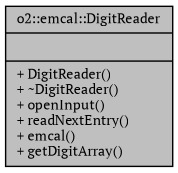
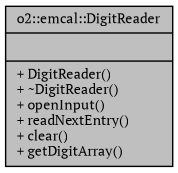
(47, 136) -> (43, 136)
